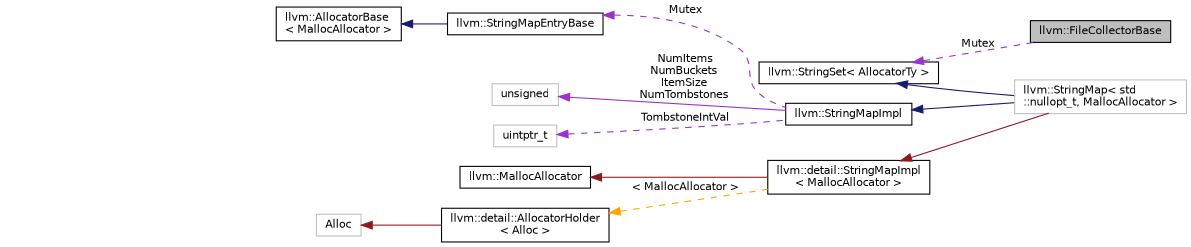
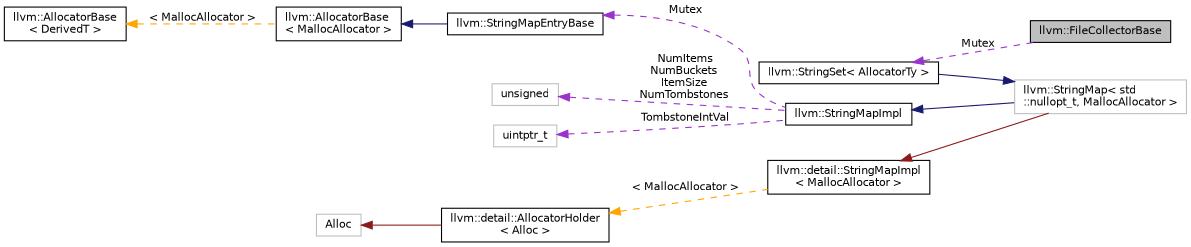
none -> (65, 24)
(961, 91) -> (971, 77)
(678, 104) -> (678, 104)
(525, 177) -> none
